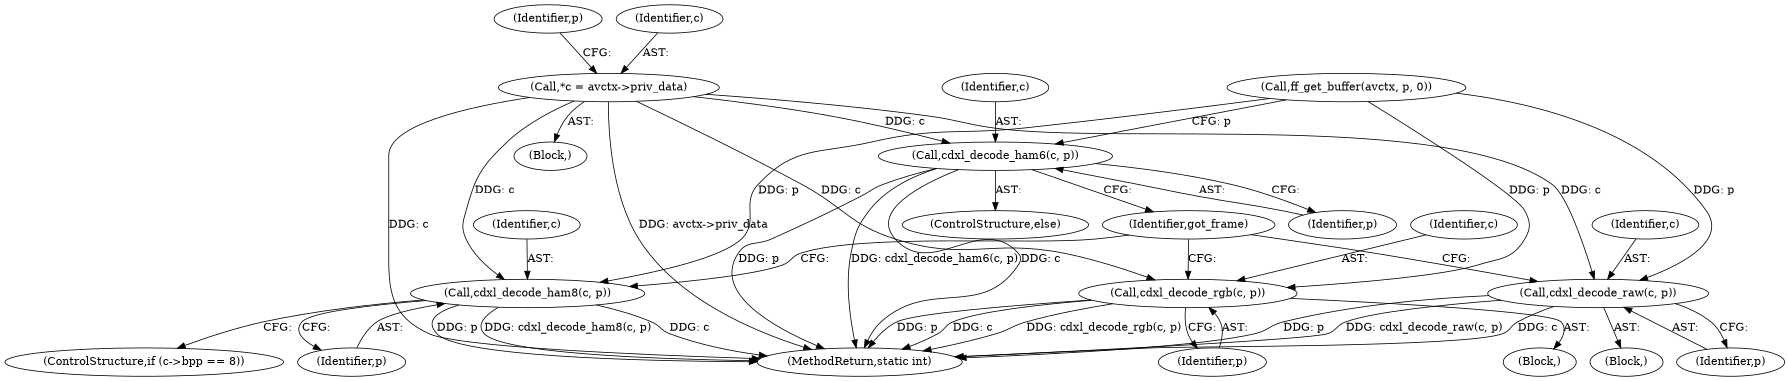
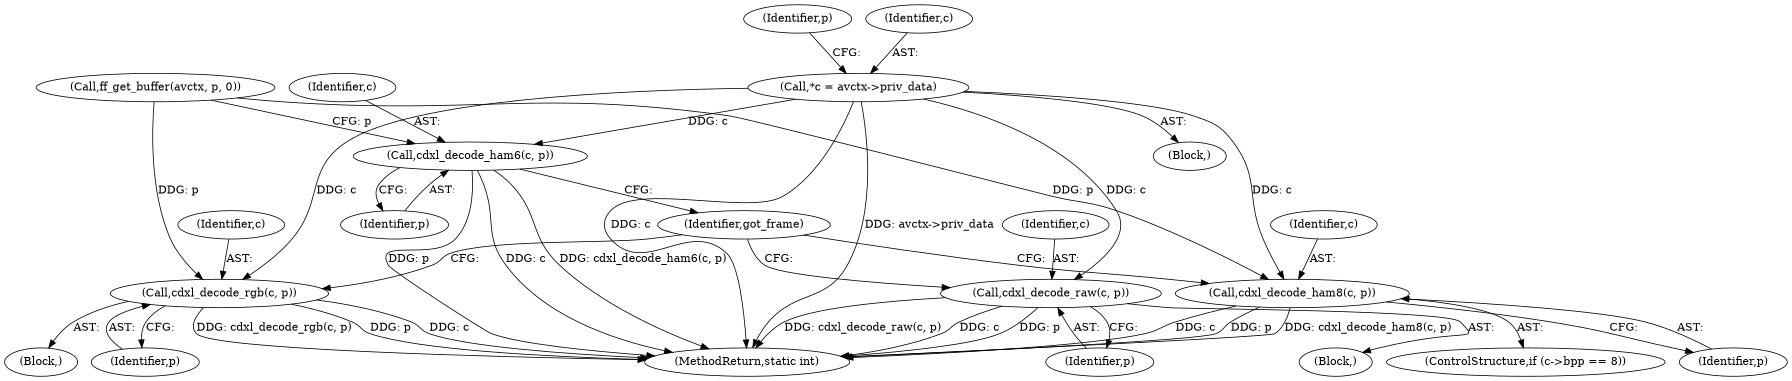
(1639, 151) -> none
(995, 225) -> none
(279, 328) -> (1532, 328)
